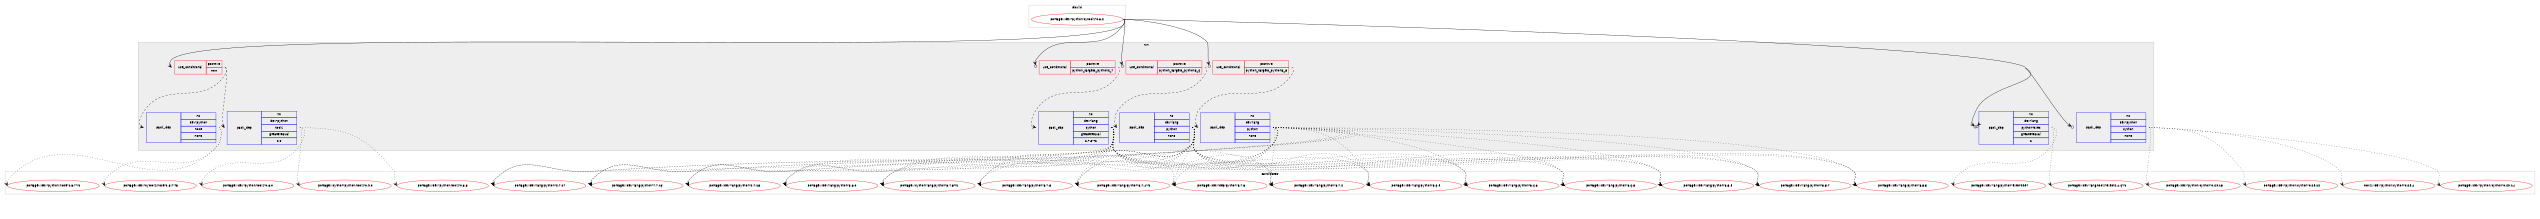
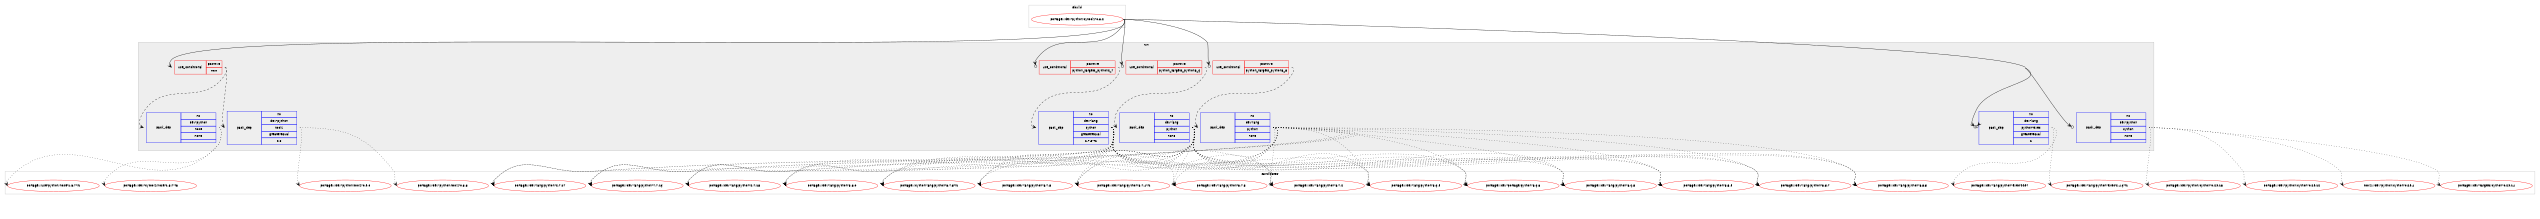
(53, 186) -> (53, 186)
(248, 186) -> none
(345, 186) -> (345, 186)
(1221, 186) -> (1221, 186)
(1513, 186) -> (1513, 186)
(2097, 186) -> (2097, 186)
(2487, 186) -> (2487, 186)
